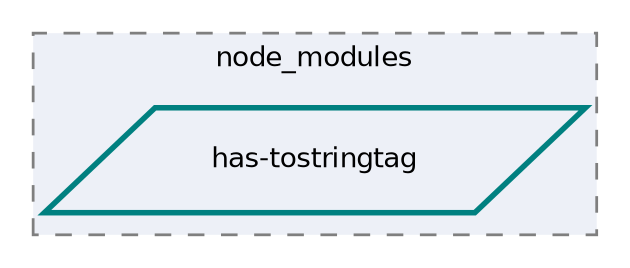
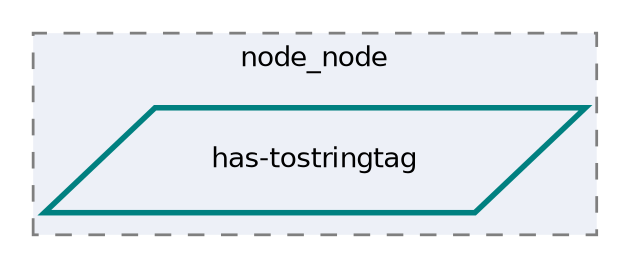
(315, 59) -> (315, 59)
